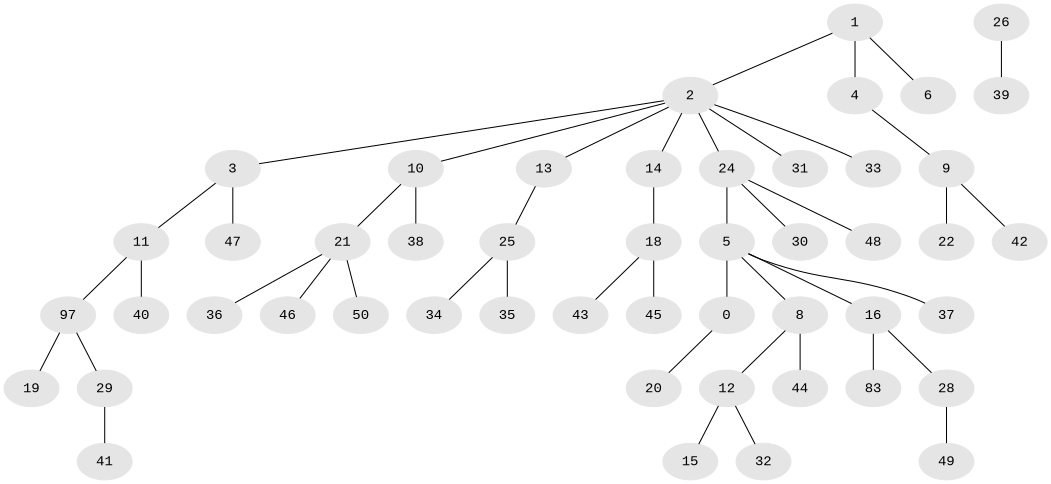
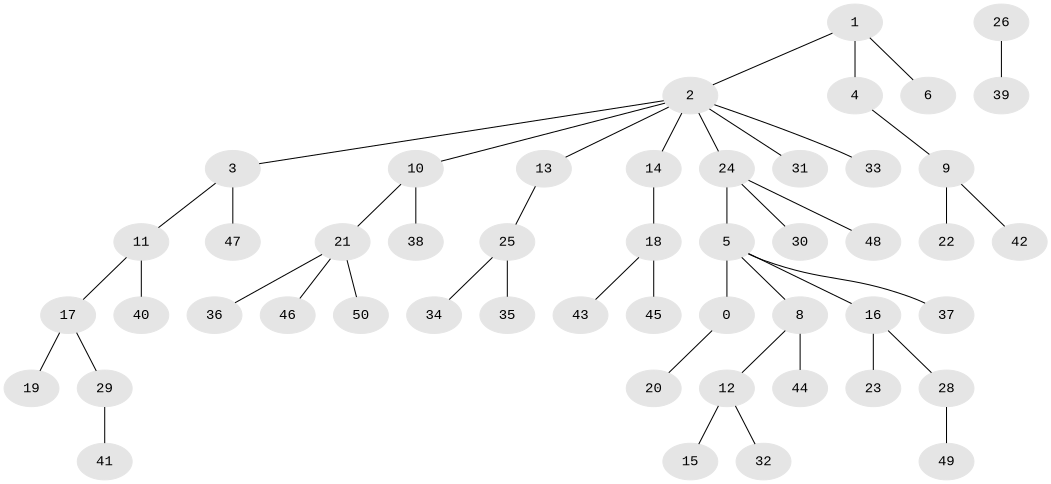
(68, 315) -> (68, 315)
(873, 388) -> (873, 388)
